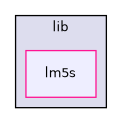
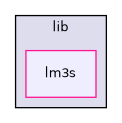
(61, 74) -> (61, 74)
